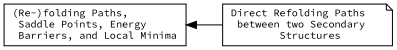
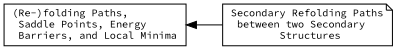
(308, 25) -> (308, 25)
